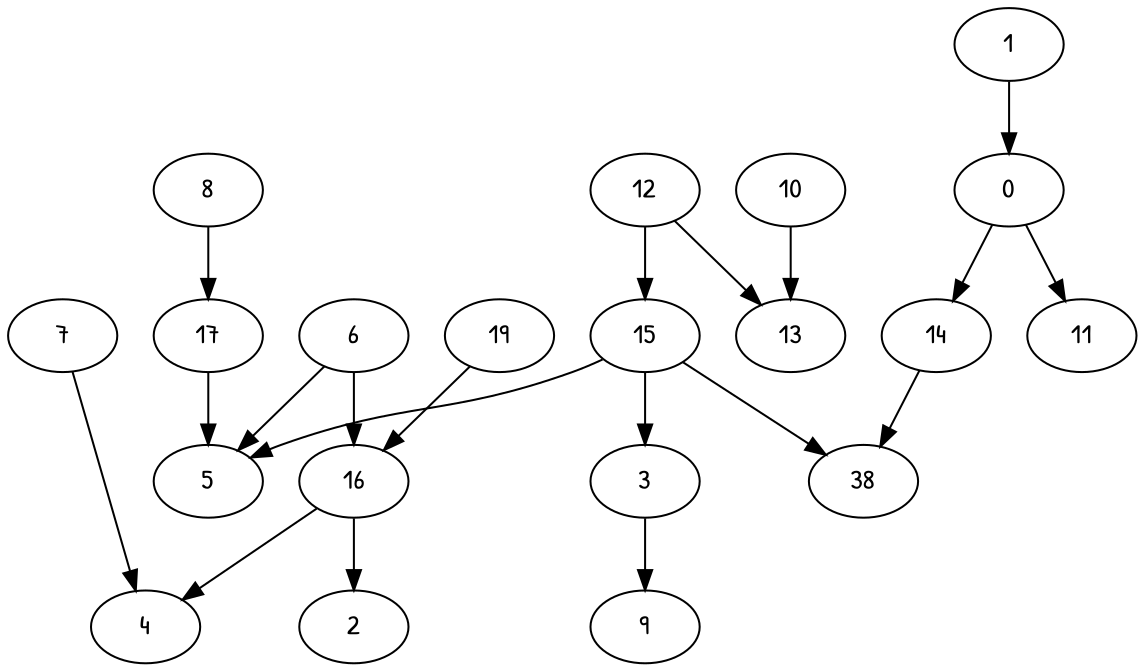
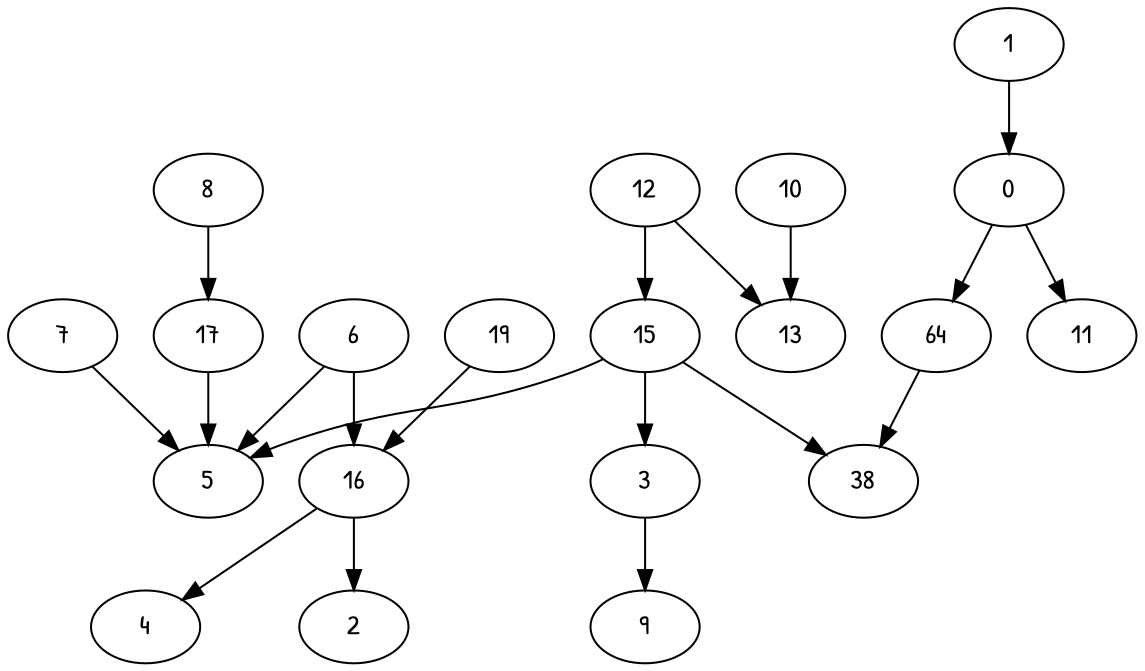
(936, 336) -> (936, 336)
(101, 471) -> (128, 401)
